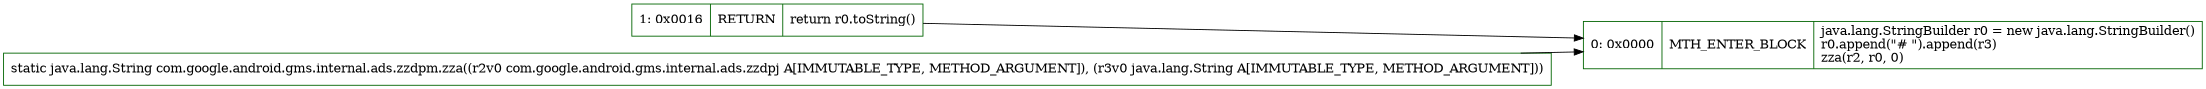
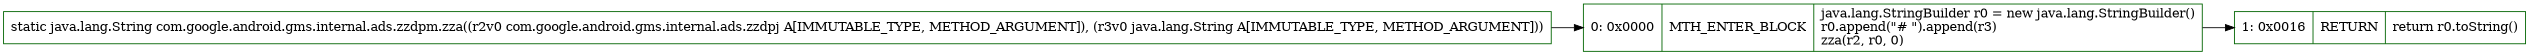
(1249, 31) -> (2214, 28)
